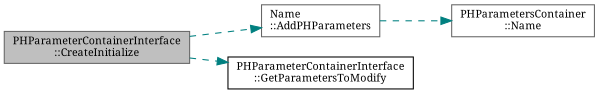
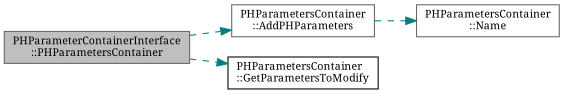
(321, 21) -> (303, 21)
(97, 47) -> (97, 47)
(321, 73) -> (303, 73)
